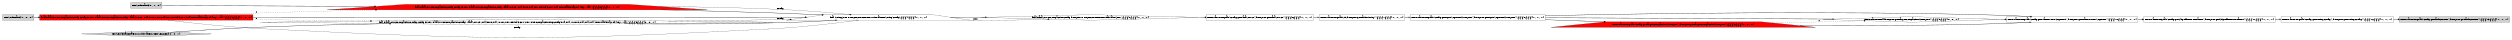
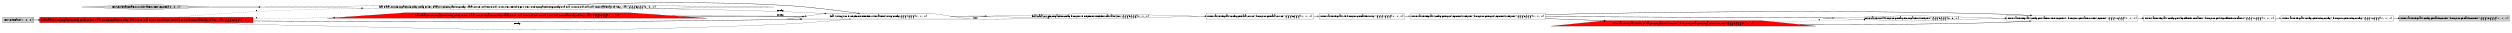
(146, 5) -> none
